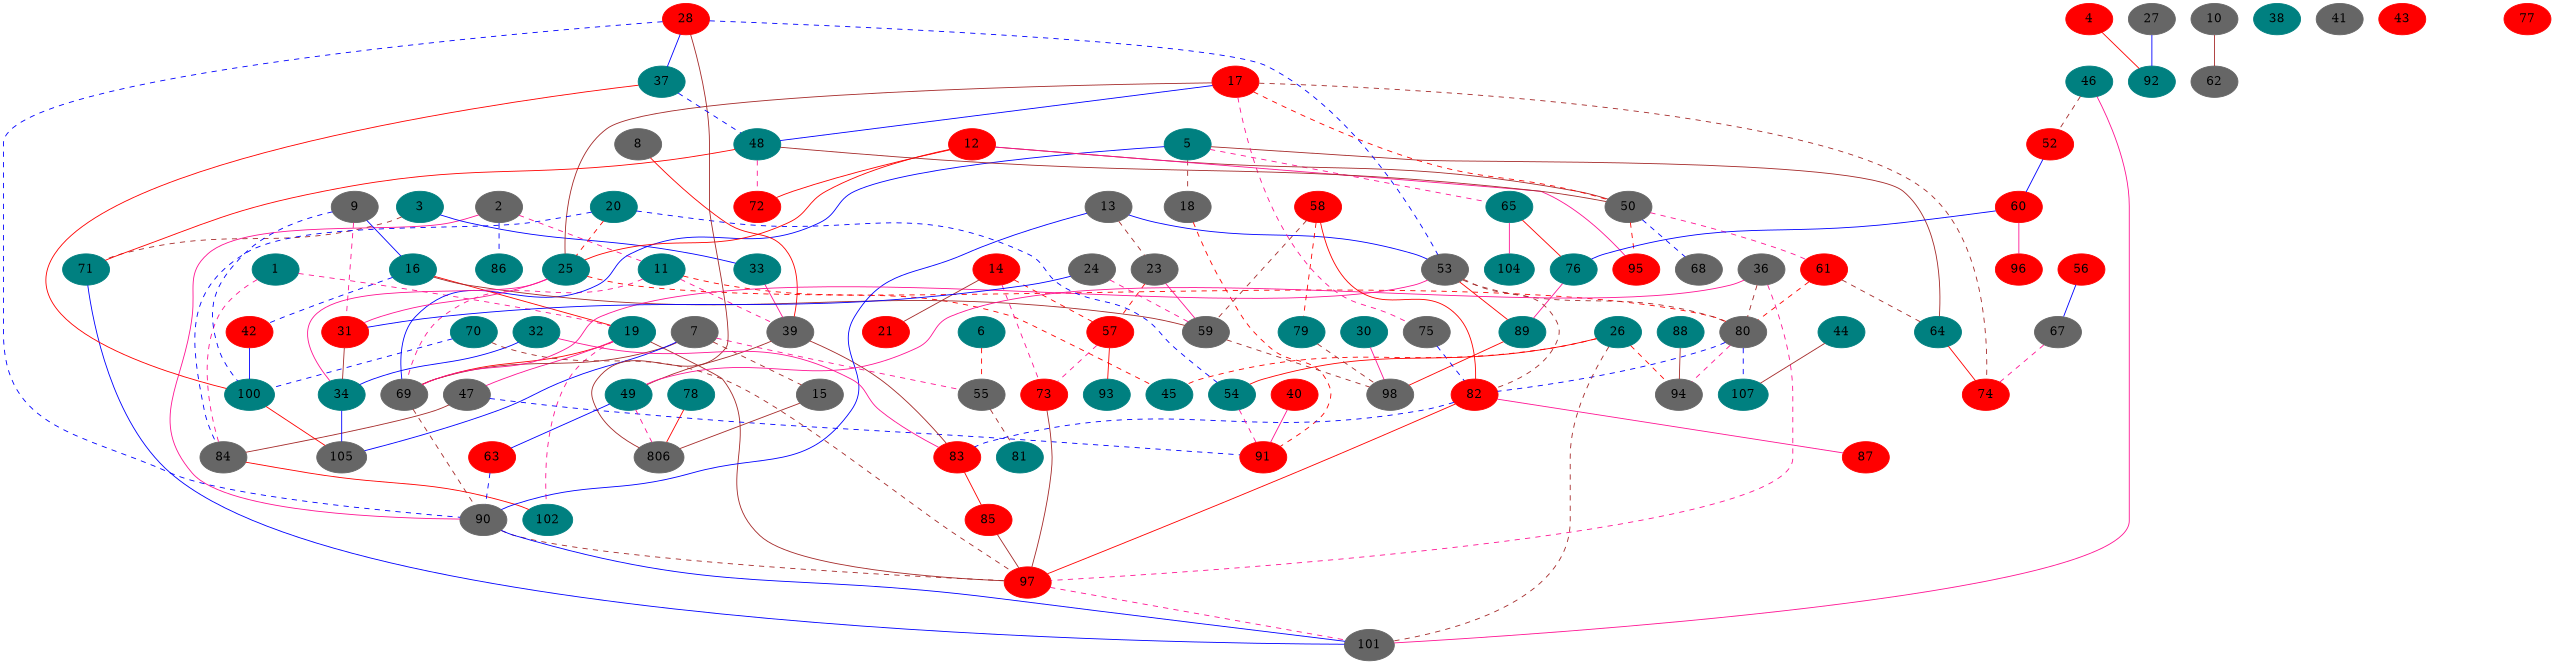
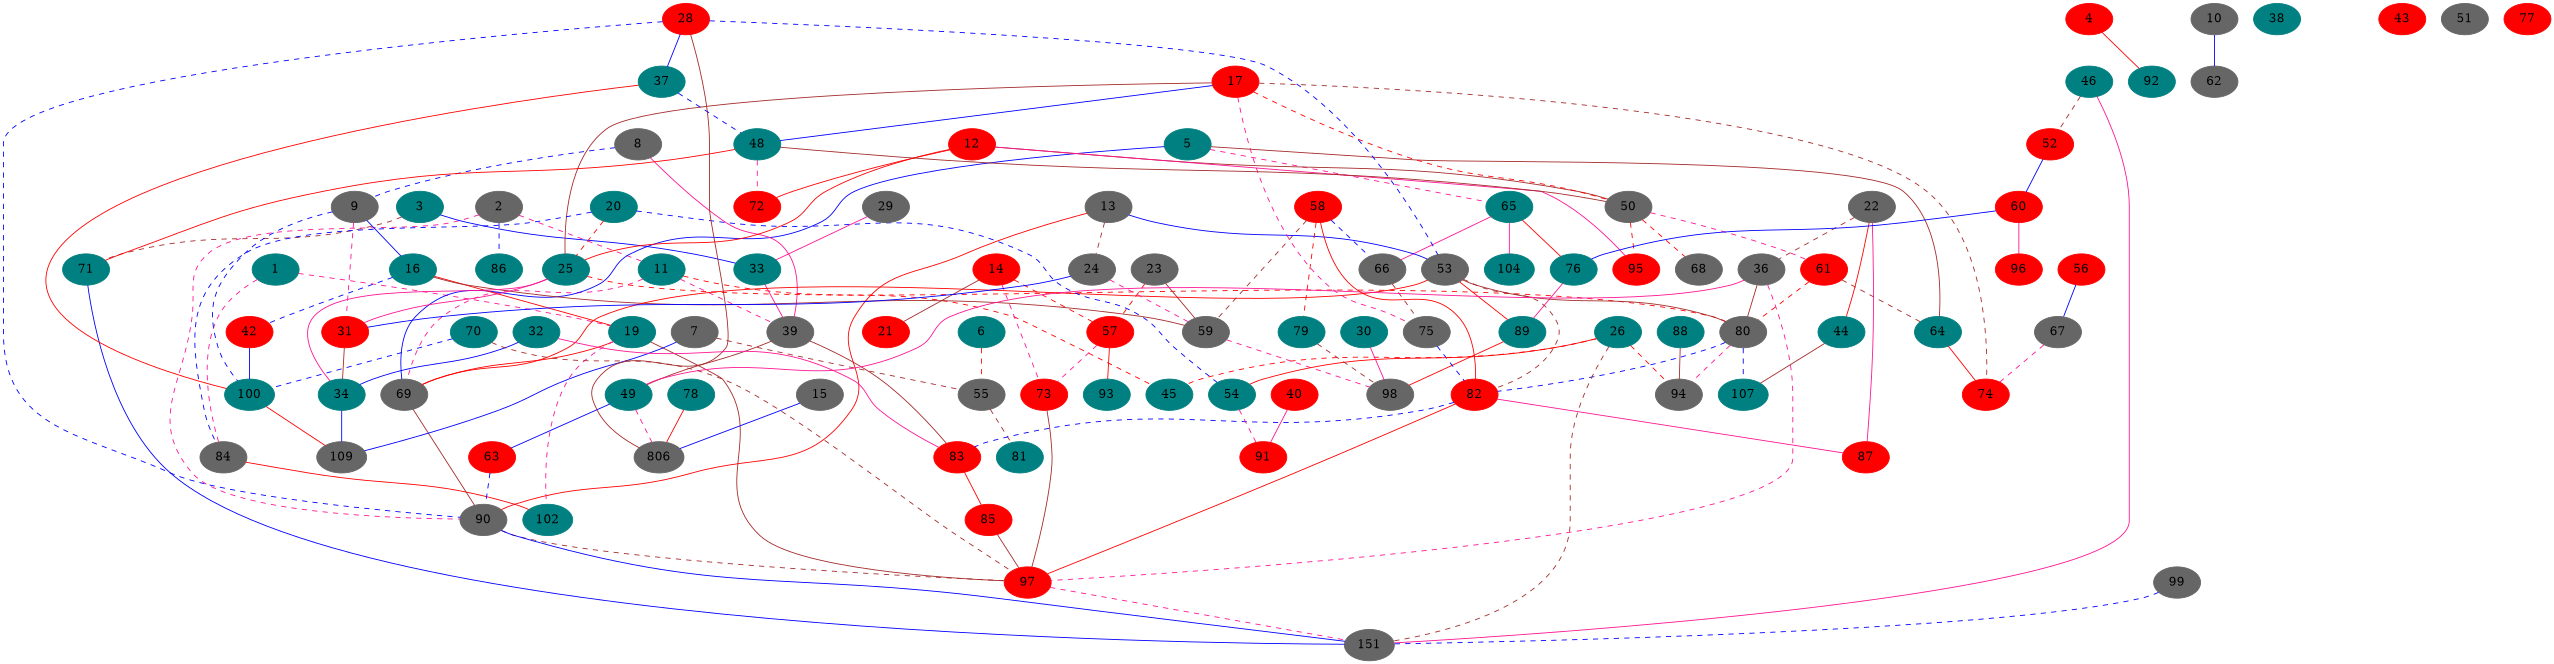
(2152, 19) -> none
(2340, 19) -> none
none -> (2465, 19)
(2214, 51) -> (2214, 51)
none -> (493, 166)
none -> (886, 207)
(1188, 207) -> none
none -> (1872, 207)
(742, 230) -> (742, 230)
(1660, 235) -> (1660, 235)
(1132, 238) -> (1100, 238)
none -> (1382, 270)
(915, 288) -> (915, 288)
(1594, 301) -> (1594, 301)
(1752, 301) -> (1752, 301)
(1182, 303) -> (1182, 303)
(1270, 354) -> (1280, 358)
(755, 362) -> none
(549, 363) -> none
(832, 363) -> (832, 363)
(182, 364) -> (182, 364)
(467, 395) -> none
(846, 416) -> (846, 416)
(734, 428) -> (746, 424)
(342, 457) -> (342, 457)
(444, 457) -> (444, 457)
none -> (2177, 583)
(1369, 645) -> (1369, 645)
